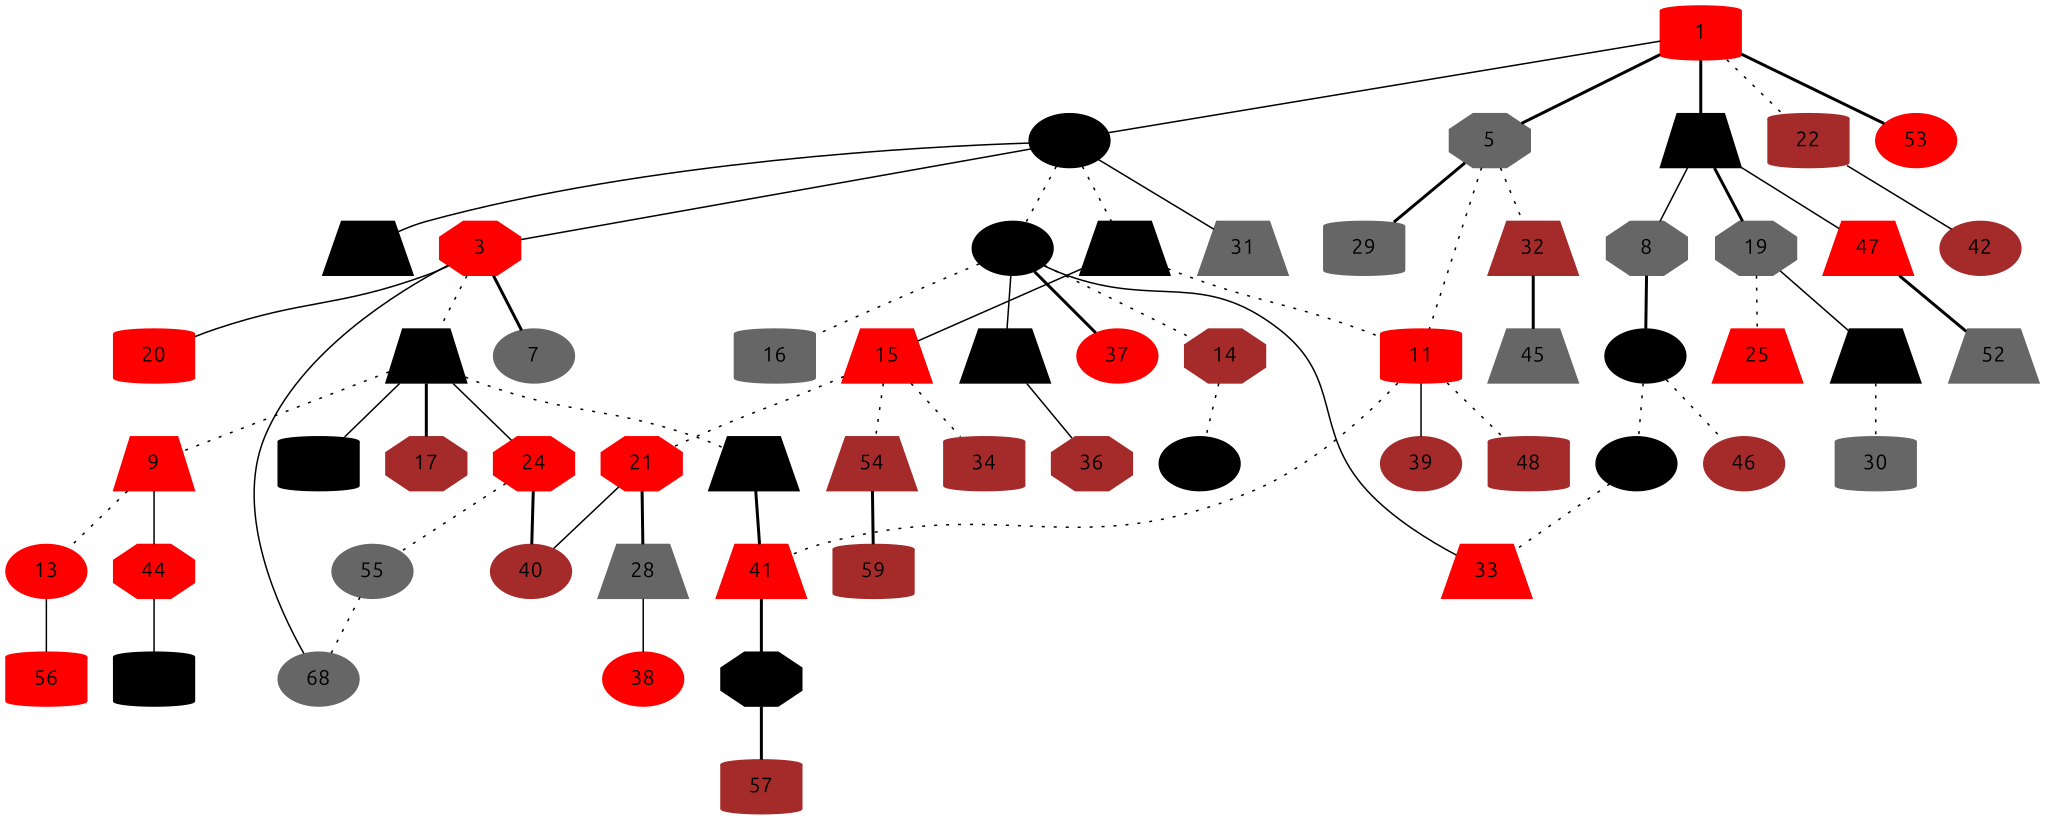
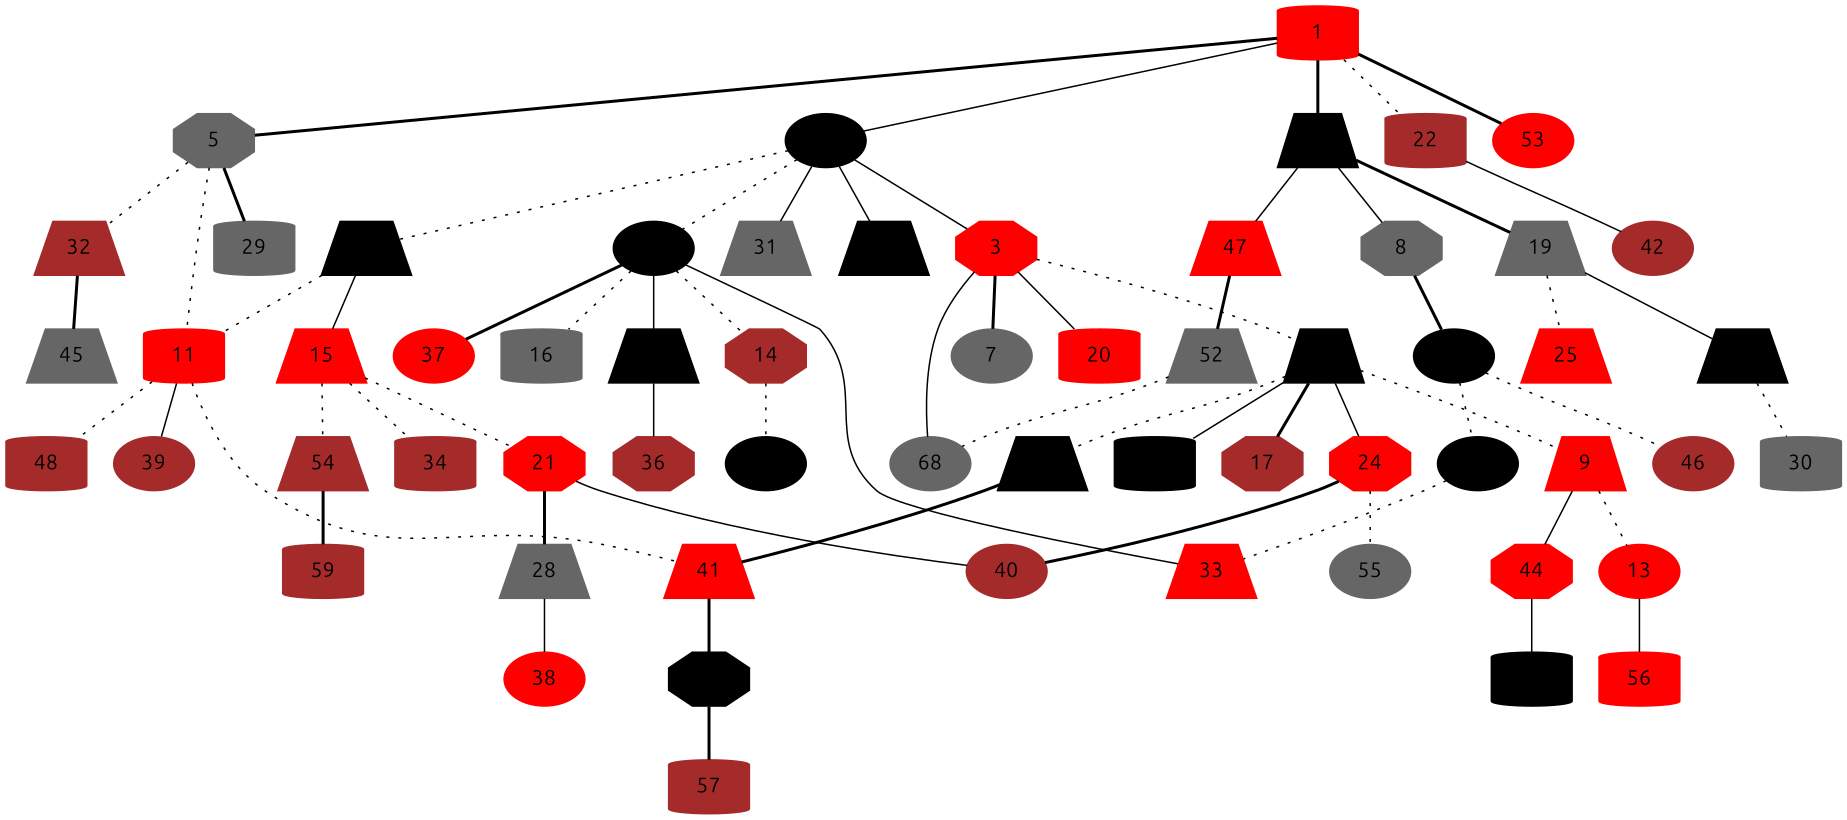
(1756, 248) -> (1541, 248)
(345, 625) -> (1065, 410)
